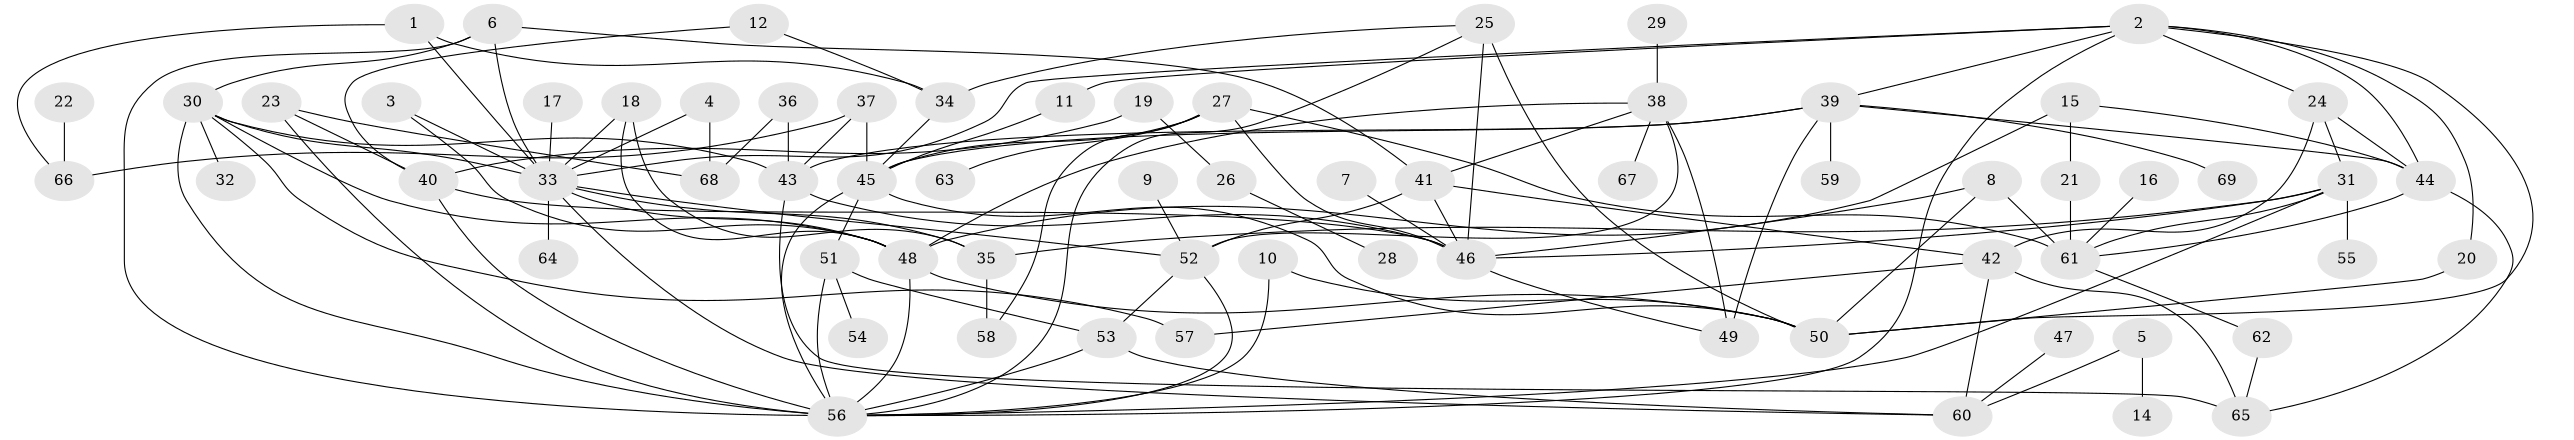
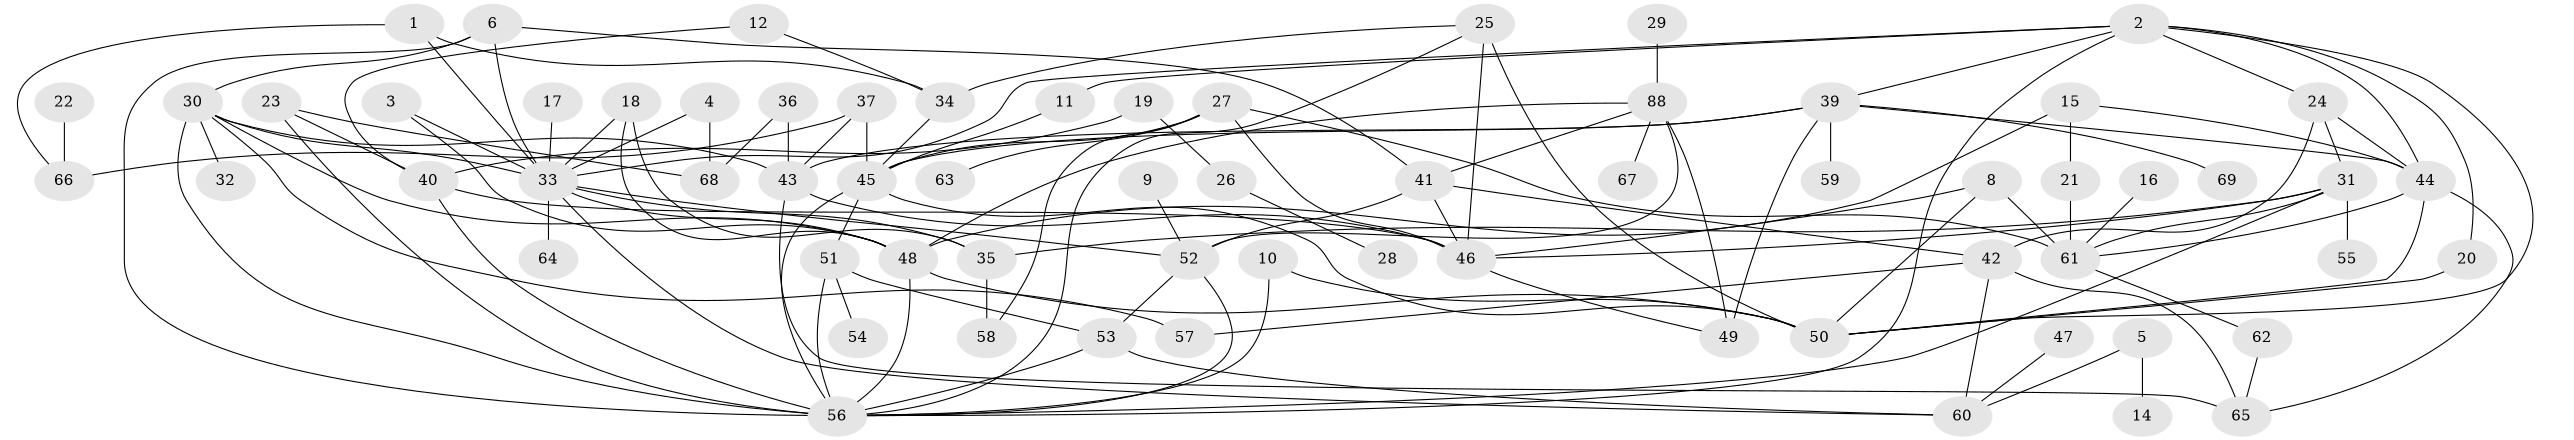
(1657, 102) -> (1657, 102)
(1346, 181) -> none
none -> (2162, 304)
